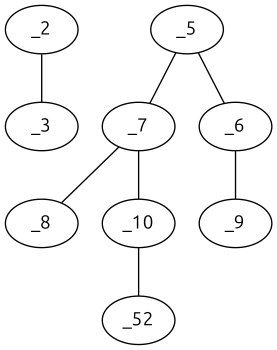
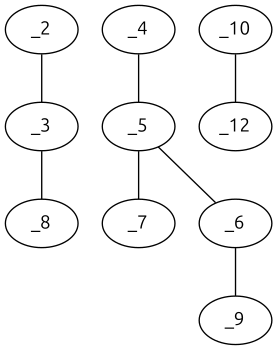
none -> (139, 30)
(90, 175) -> (42, 175)
(139, 175) -> none
(139, 320) -> (236, 127)
